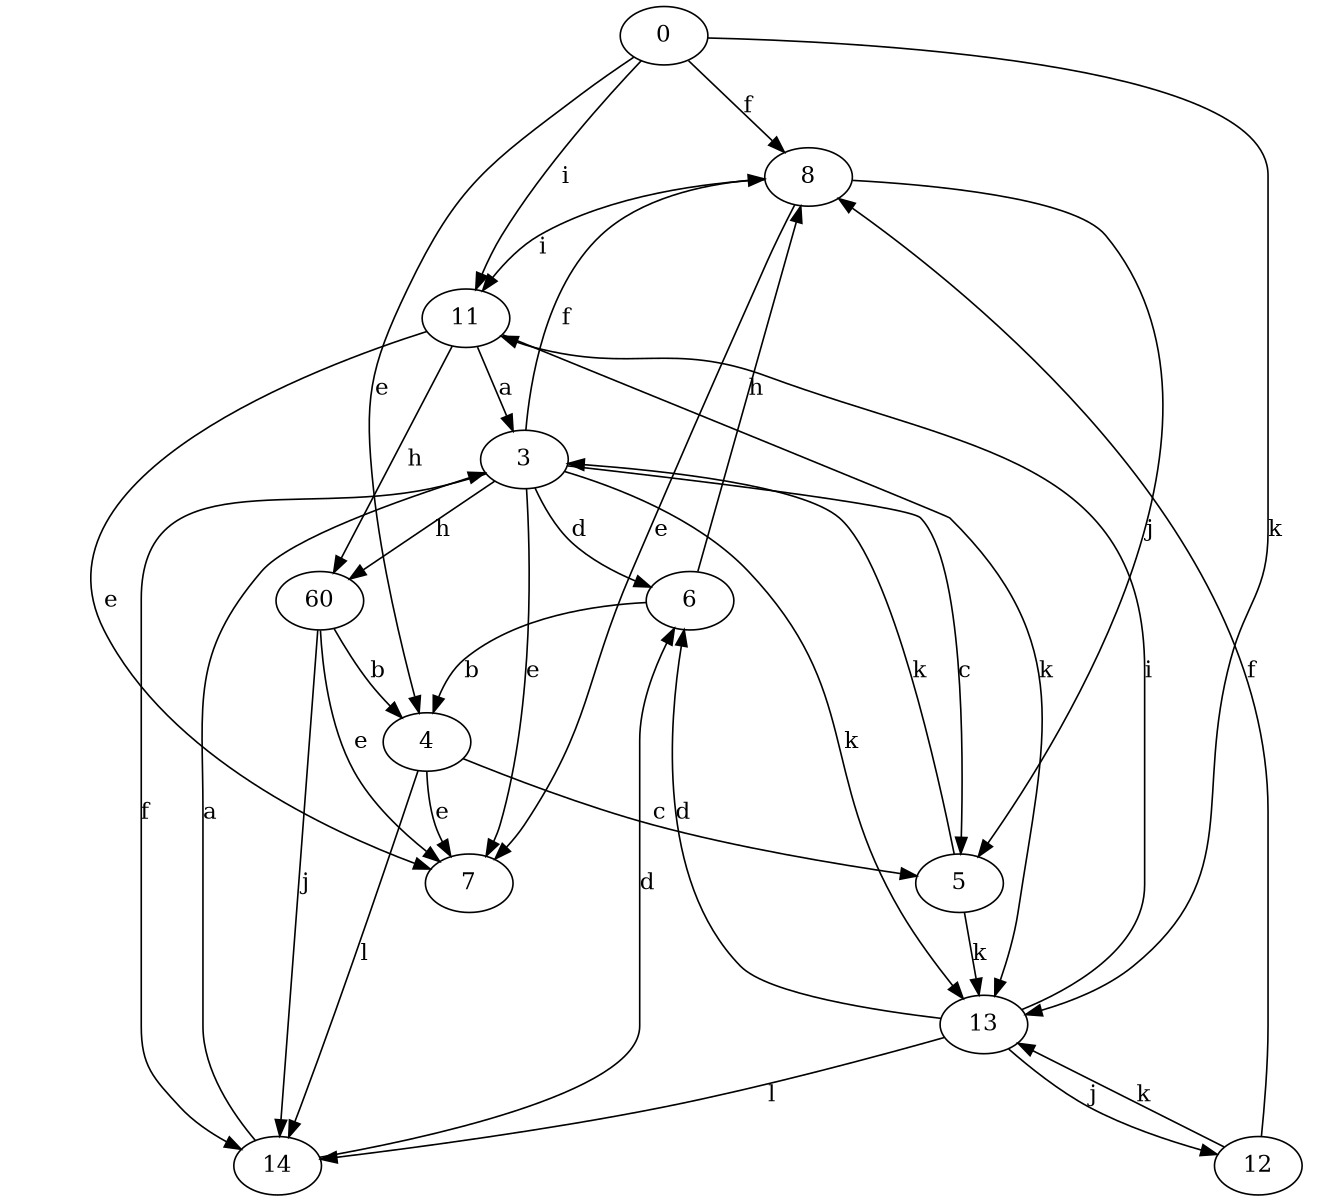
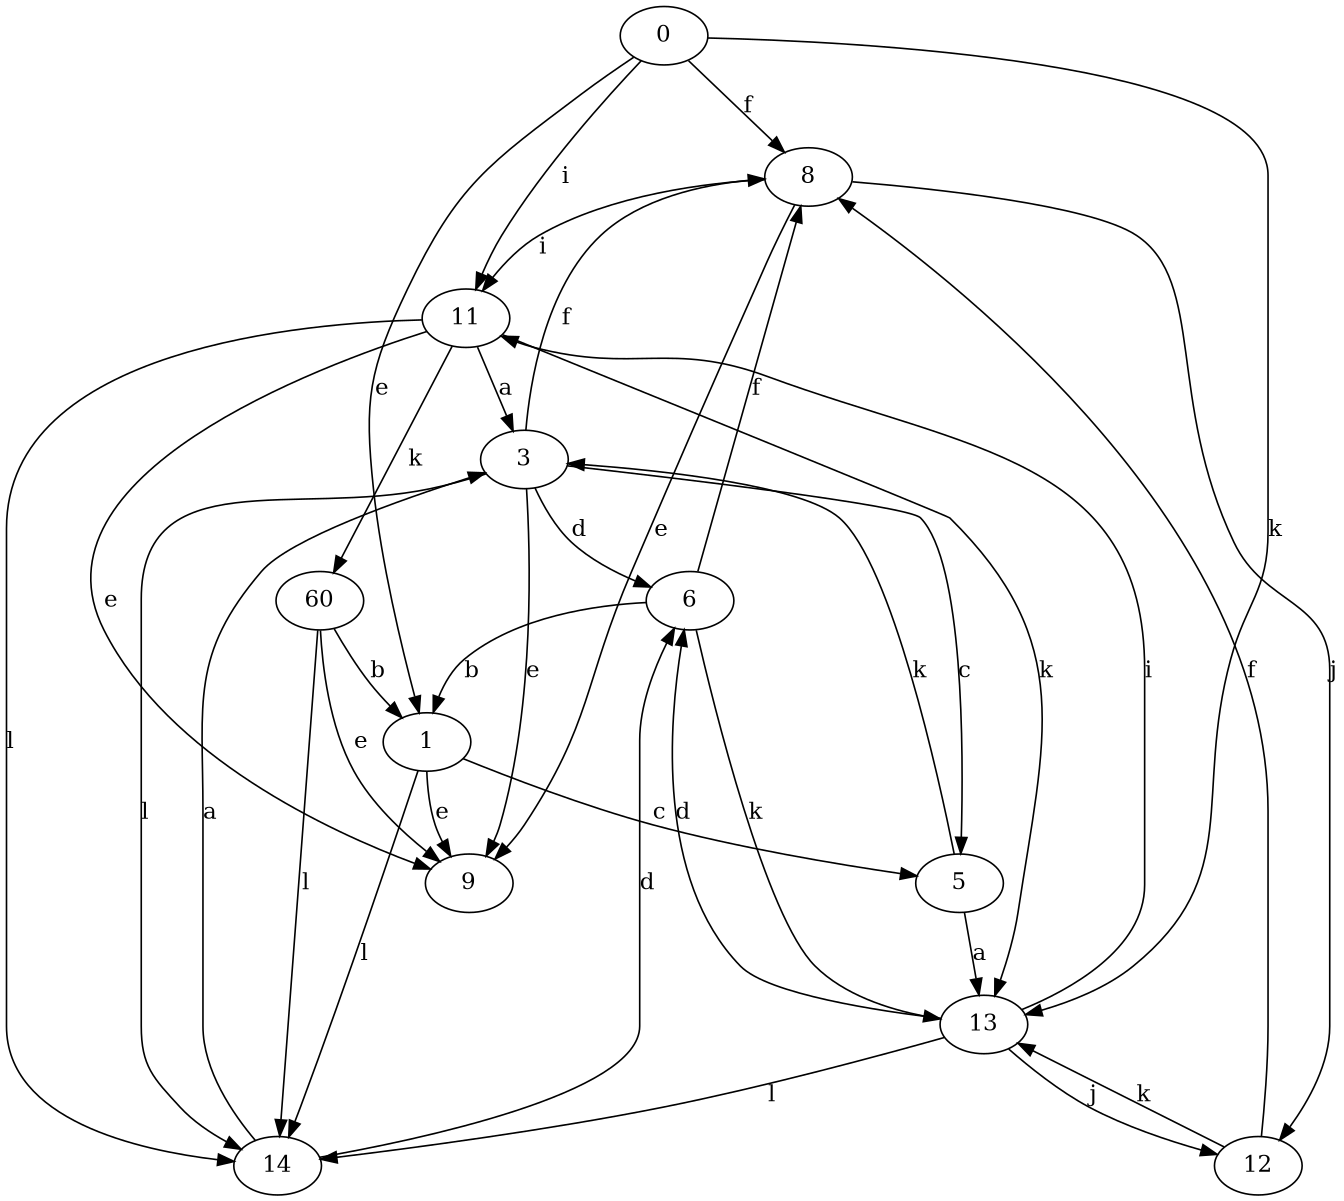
(757, 389) -> (757, 389)
(1160, 422) -> (1237, 548)
(416, 459) -> (416, 459)
(429, 525) -> none
none -> (6, 659)
(818, 678) -> (761, 861)
(427, 742) -> (427, 742)
(145, 813) -> (145, 813)
(306, 883) -> (306, 883)
(469, 883) -> (469, 883)
(980, 954) -> (980, 954)
